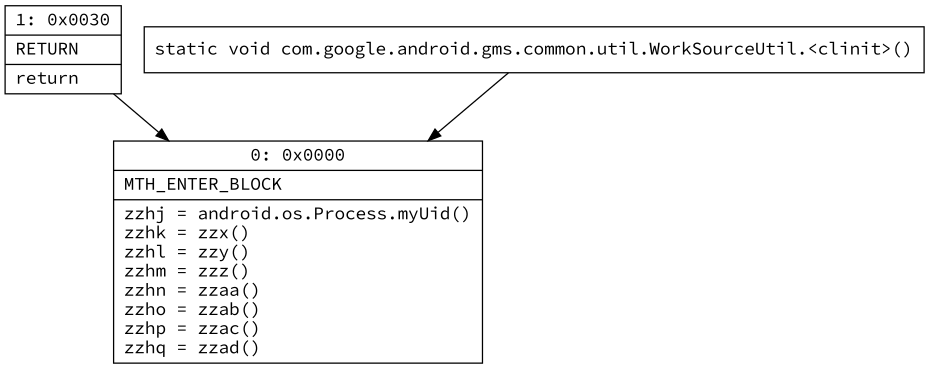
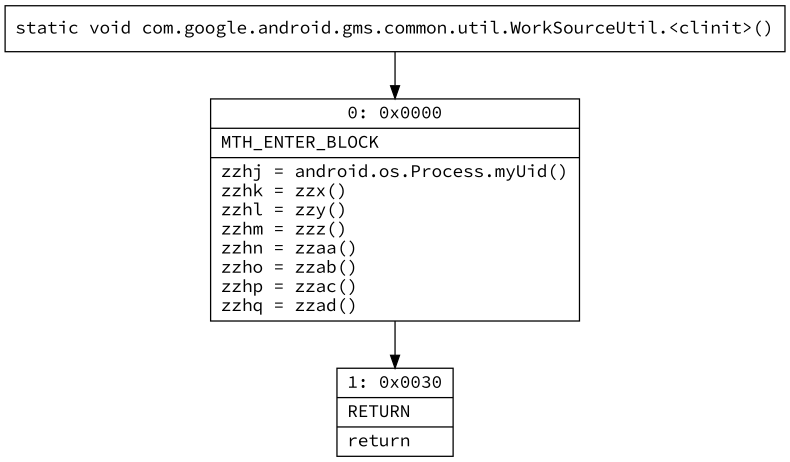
(136, 113) -> (395, 338)
